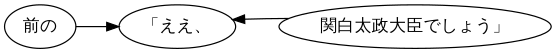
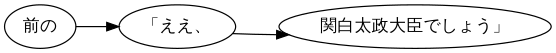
(267, 19) -> (254, 34)
